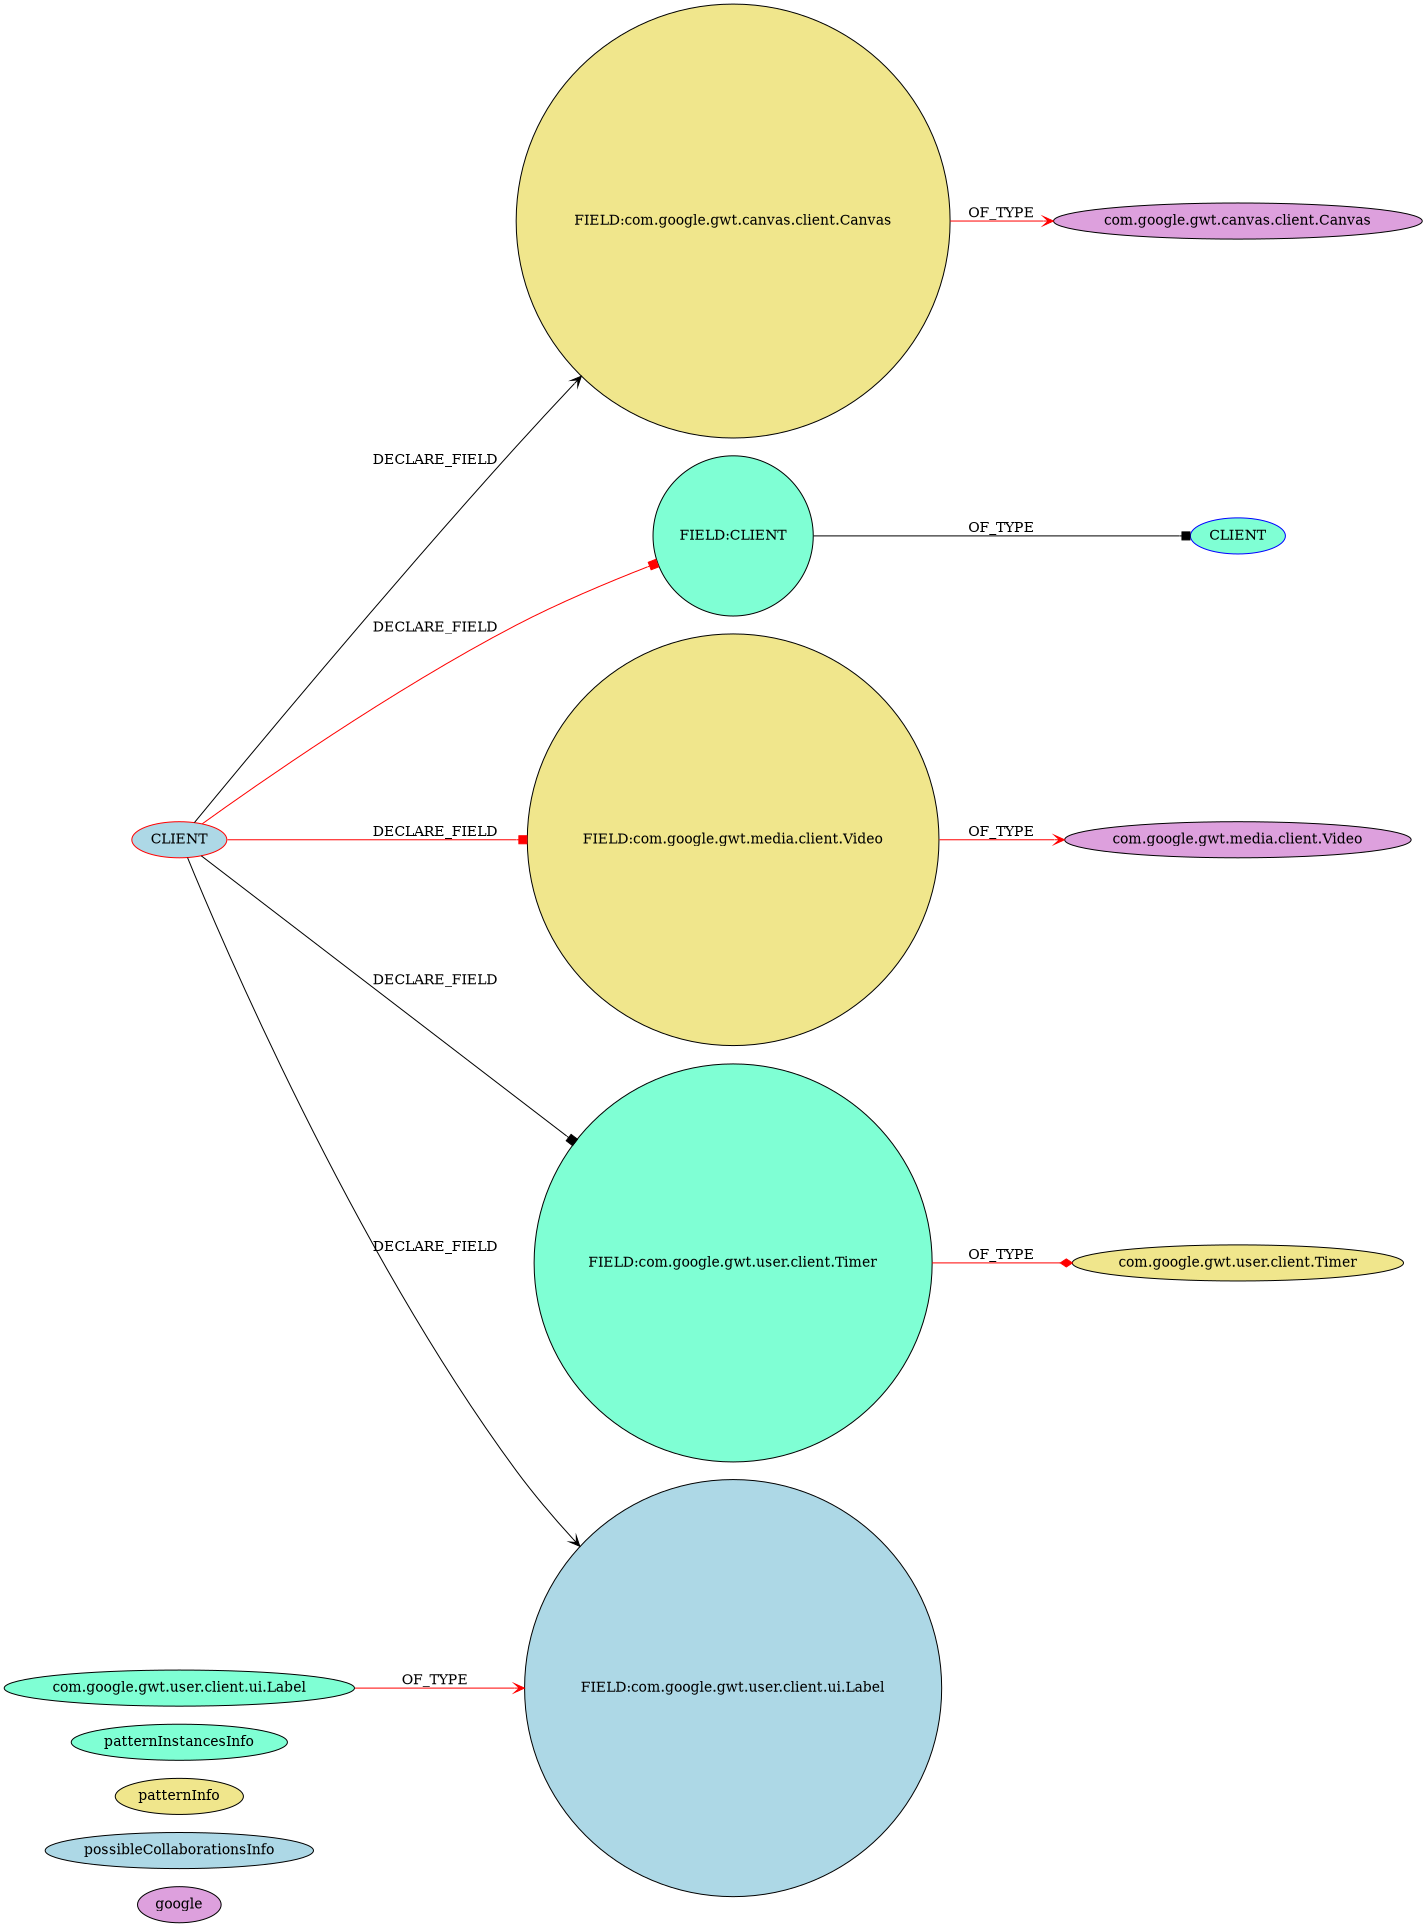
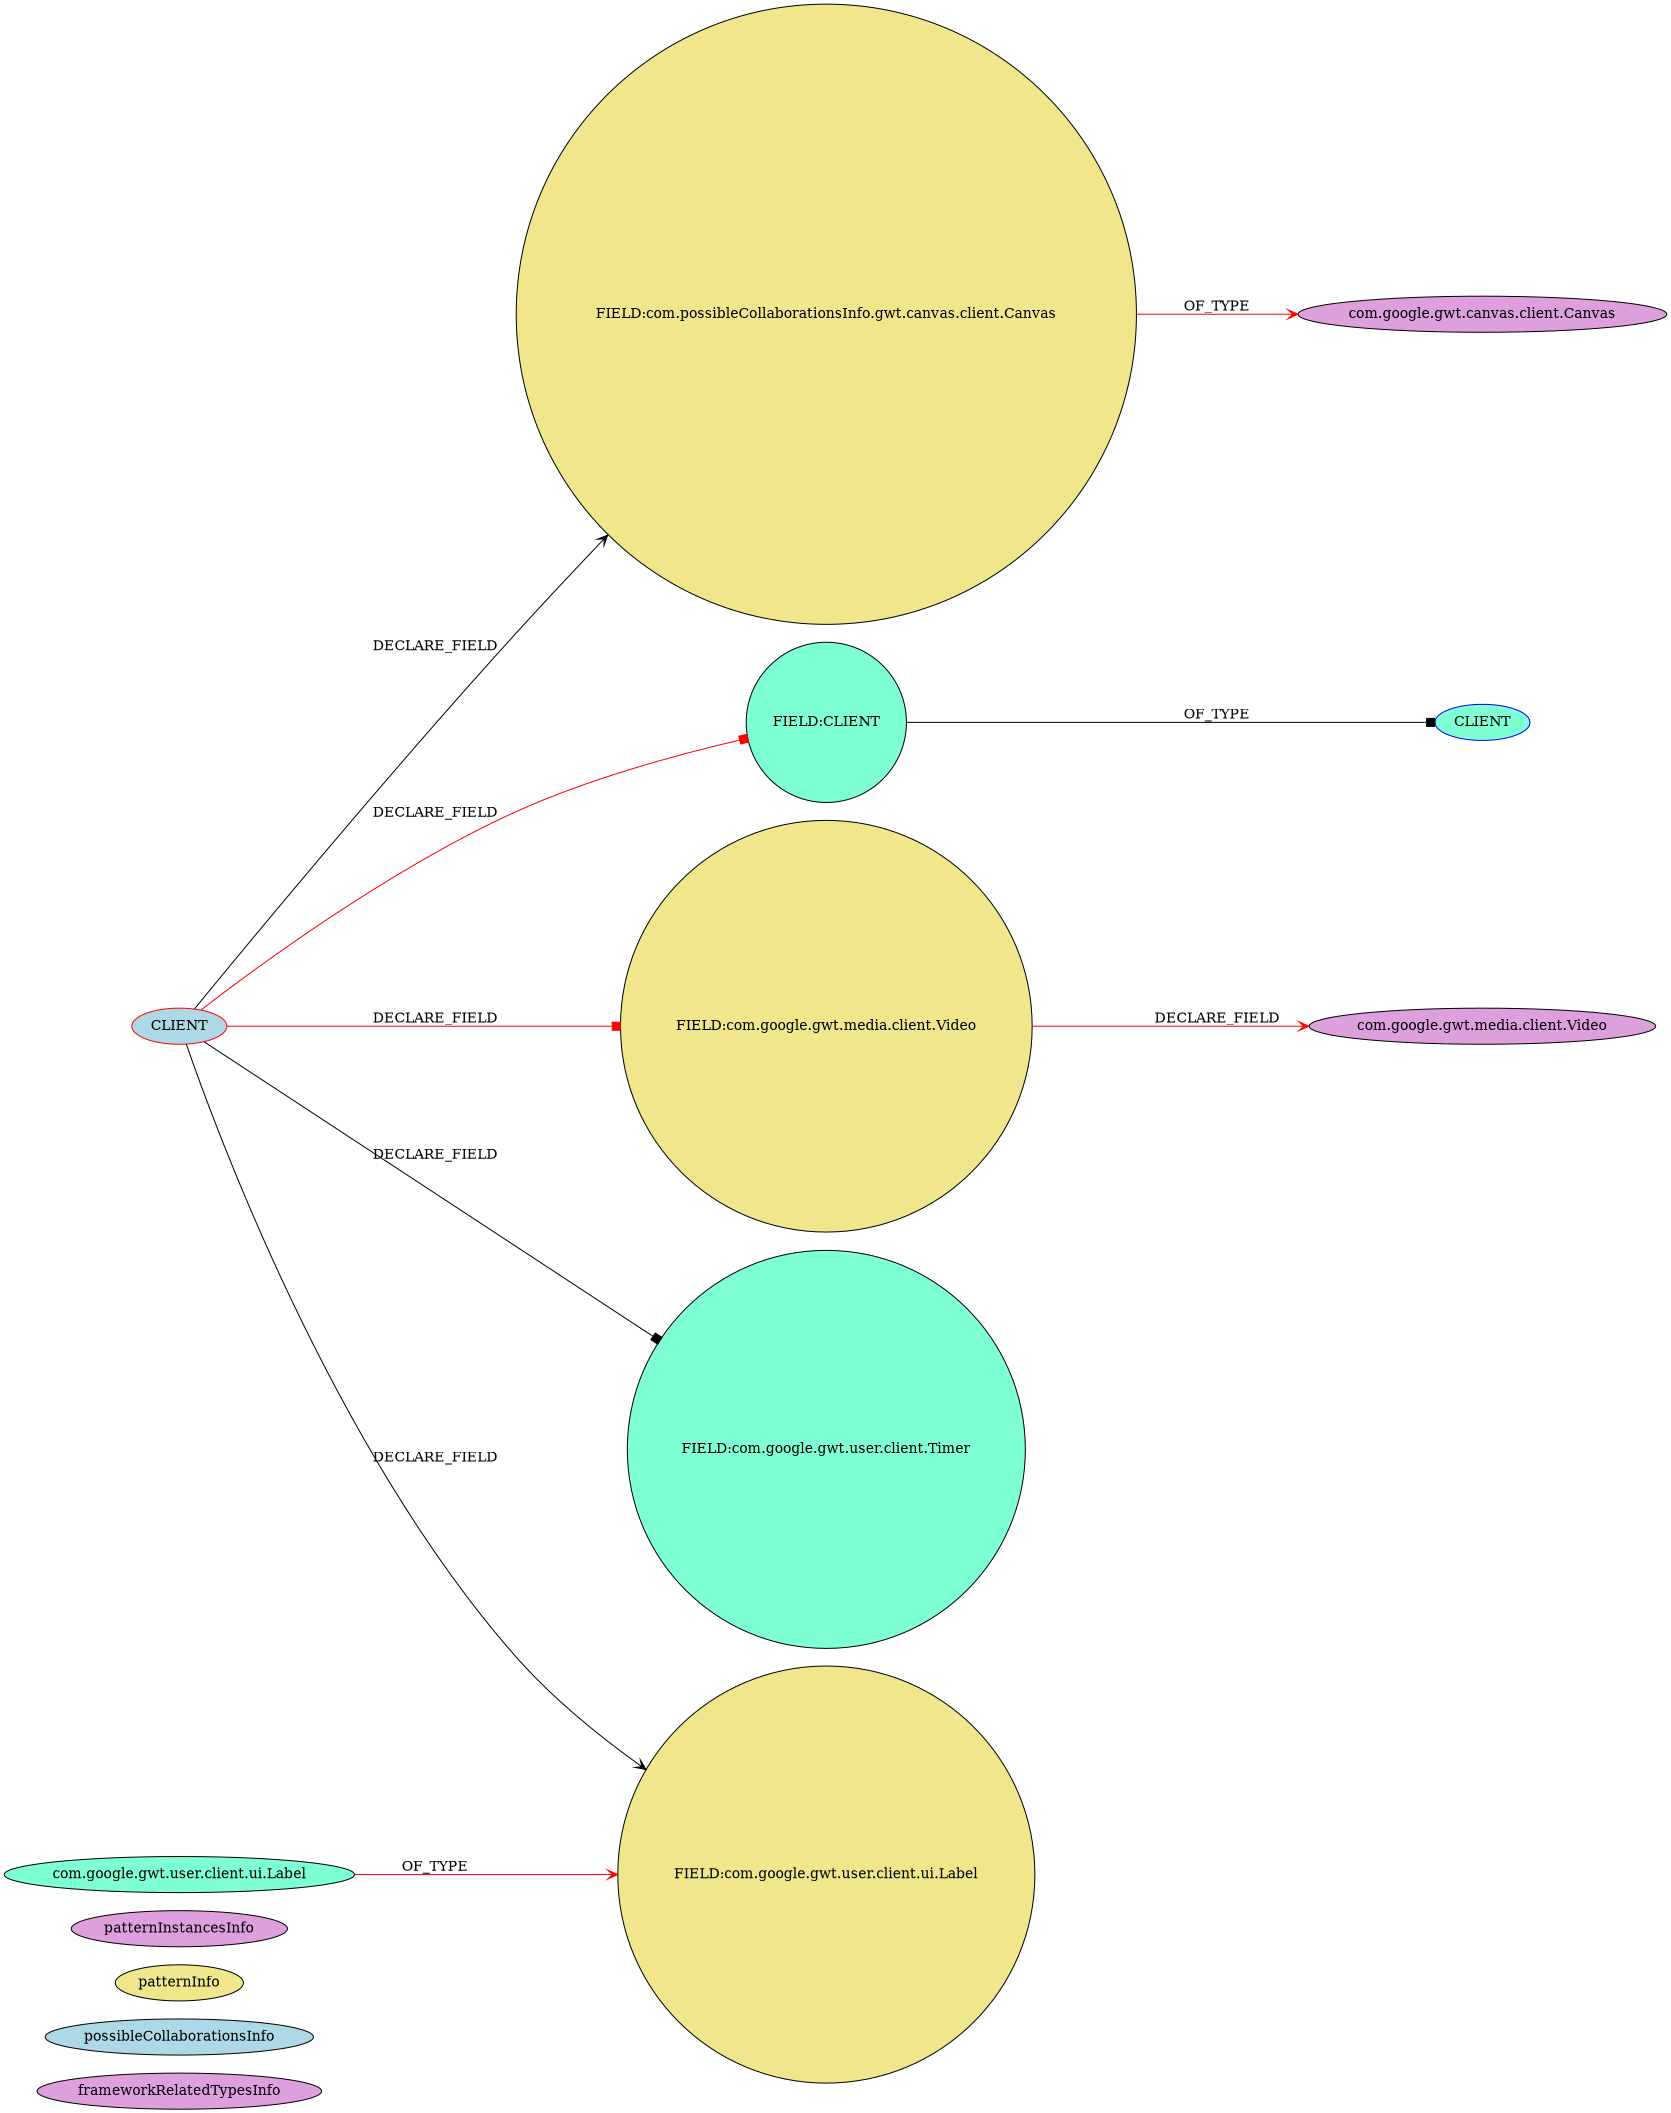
(733, 221) -> (826, 314)
(1002, 832) -> (1217, 1019)
(1238, 1263) -> none
(733, 1688) -> (826, 1875)
(179, 1742) -> (179, 1929)
(179, 1905) -> (179, 2091)
